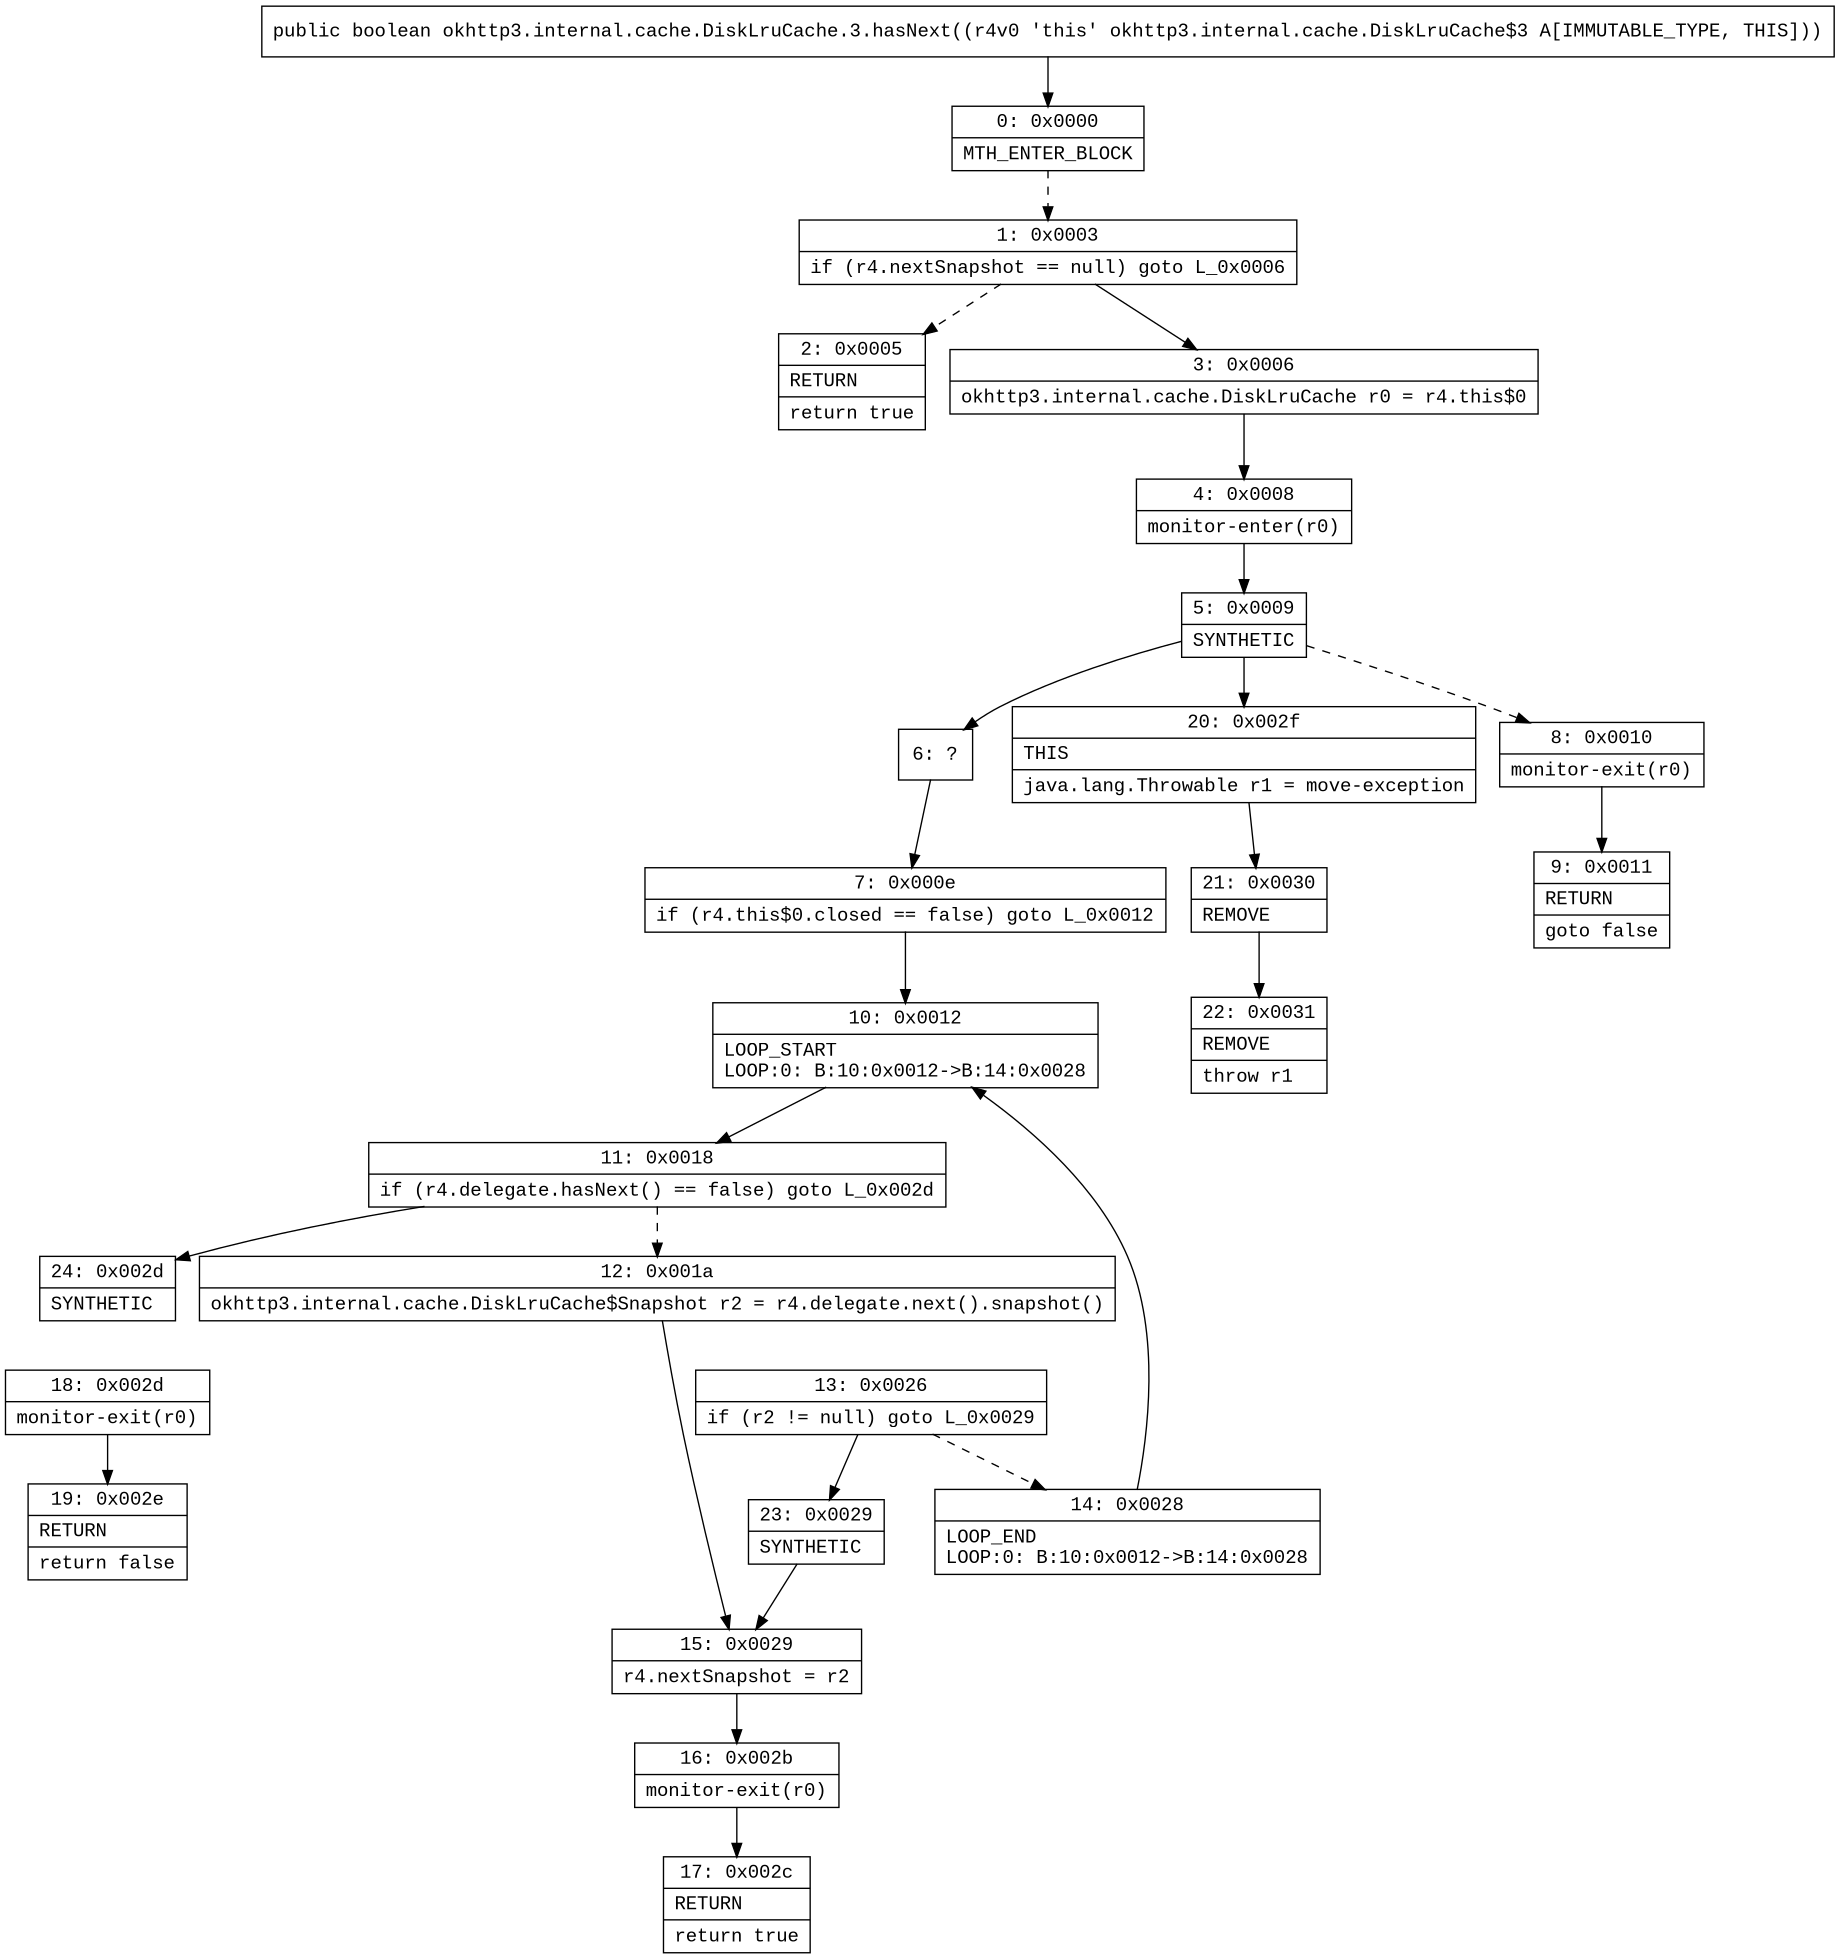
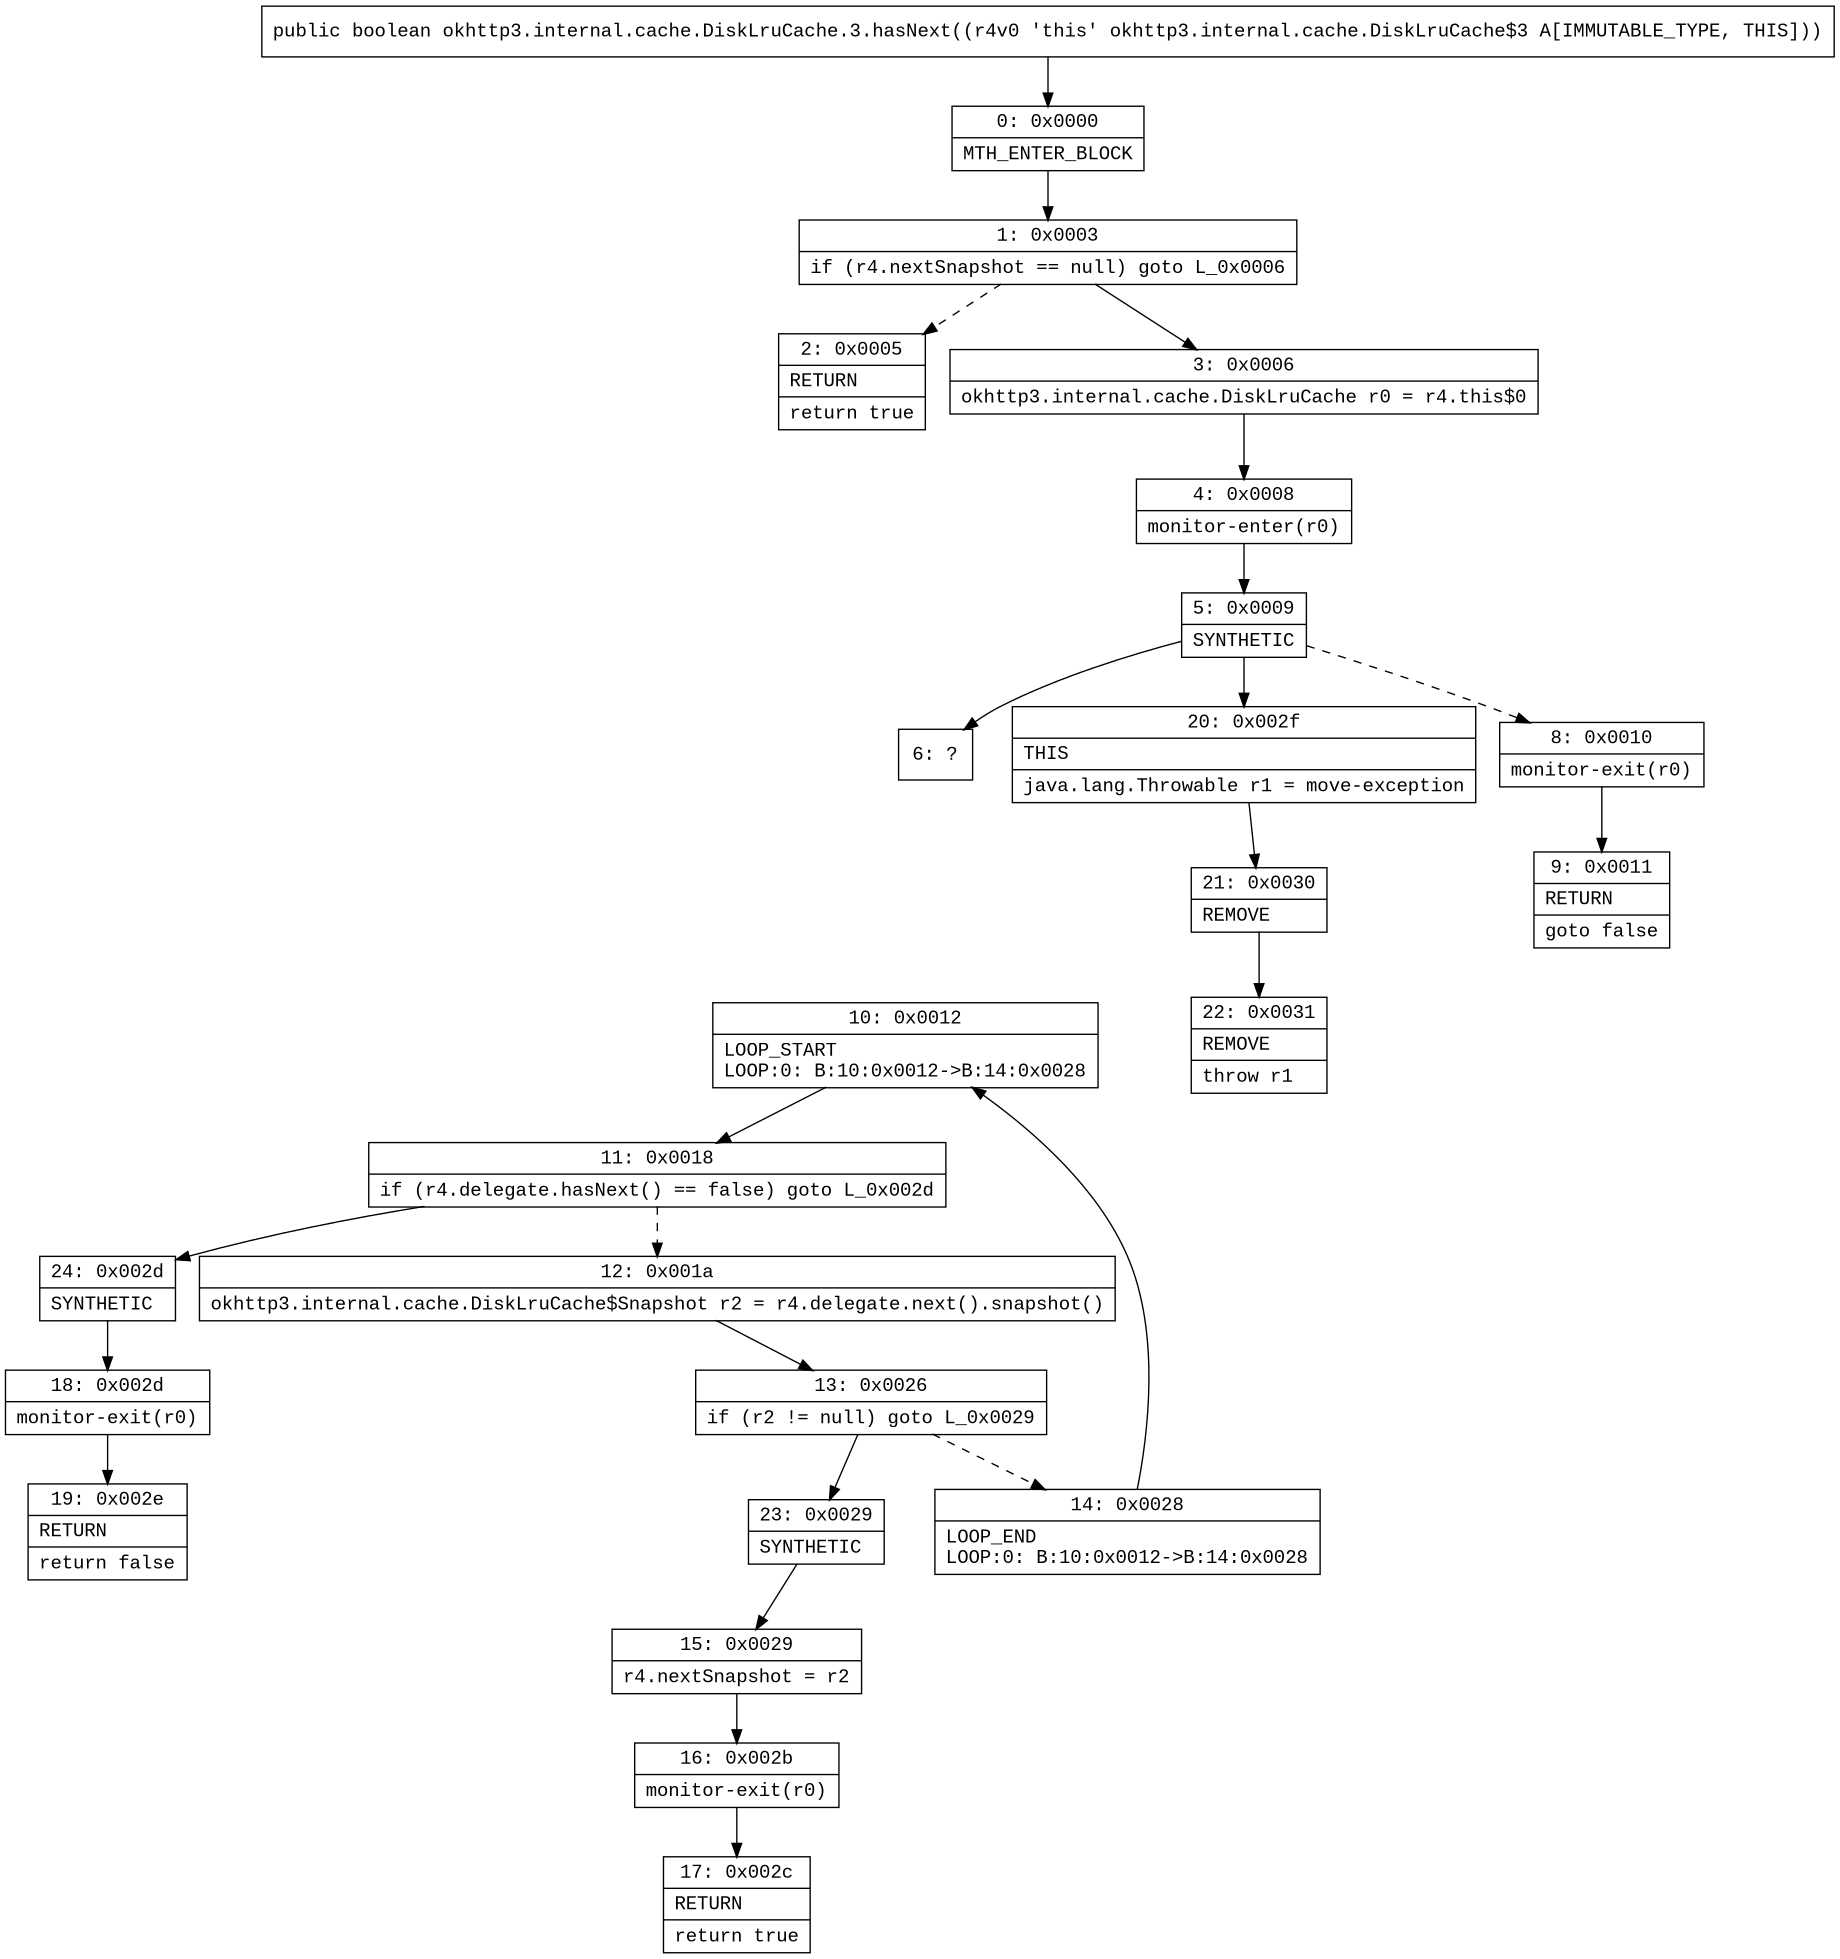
(1048, 188) -> (1048, 188)
(905, 900) -> none
none -> (108, 1339)
(691, 1469) -> (758, 1342)
